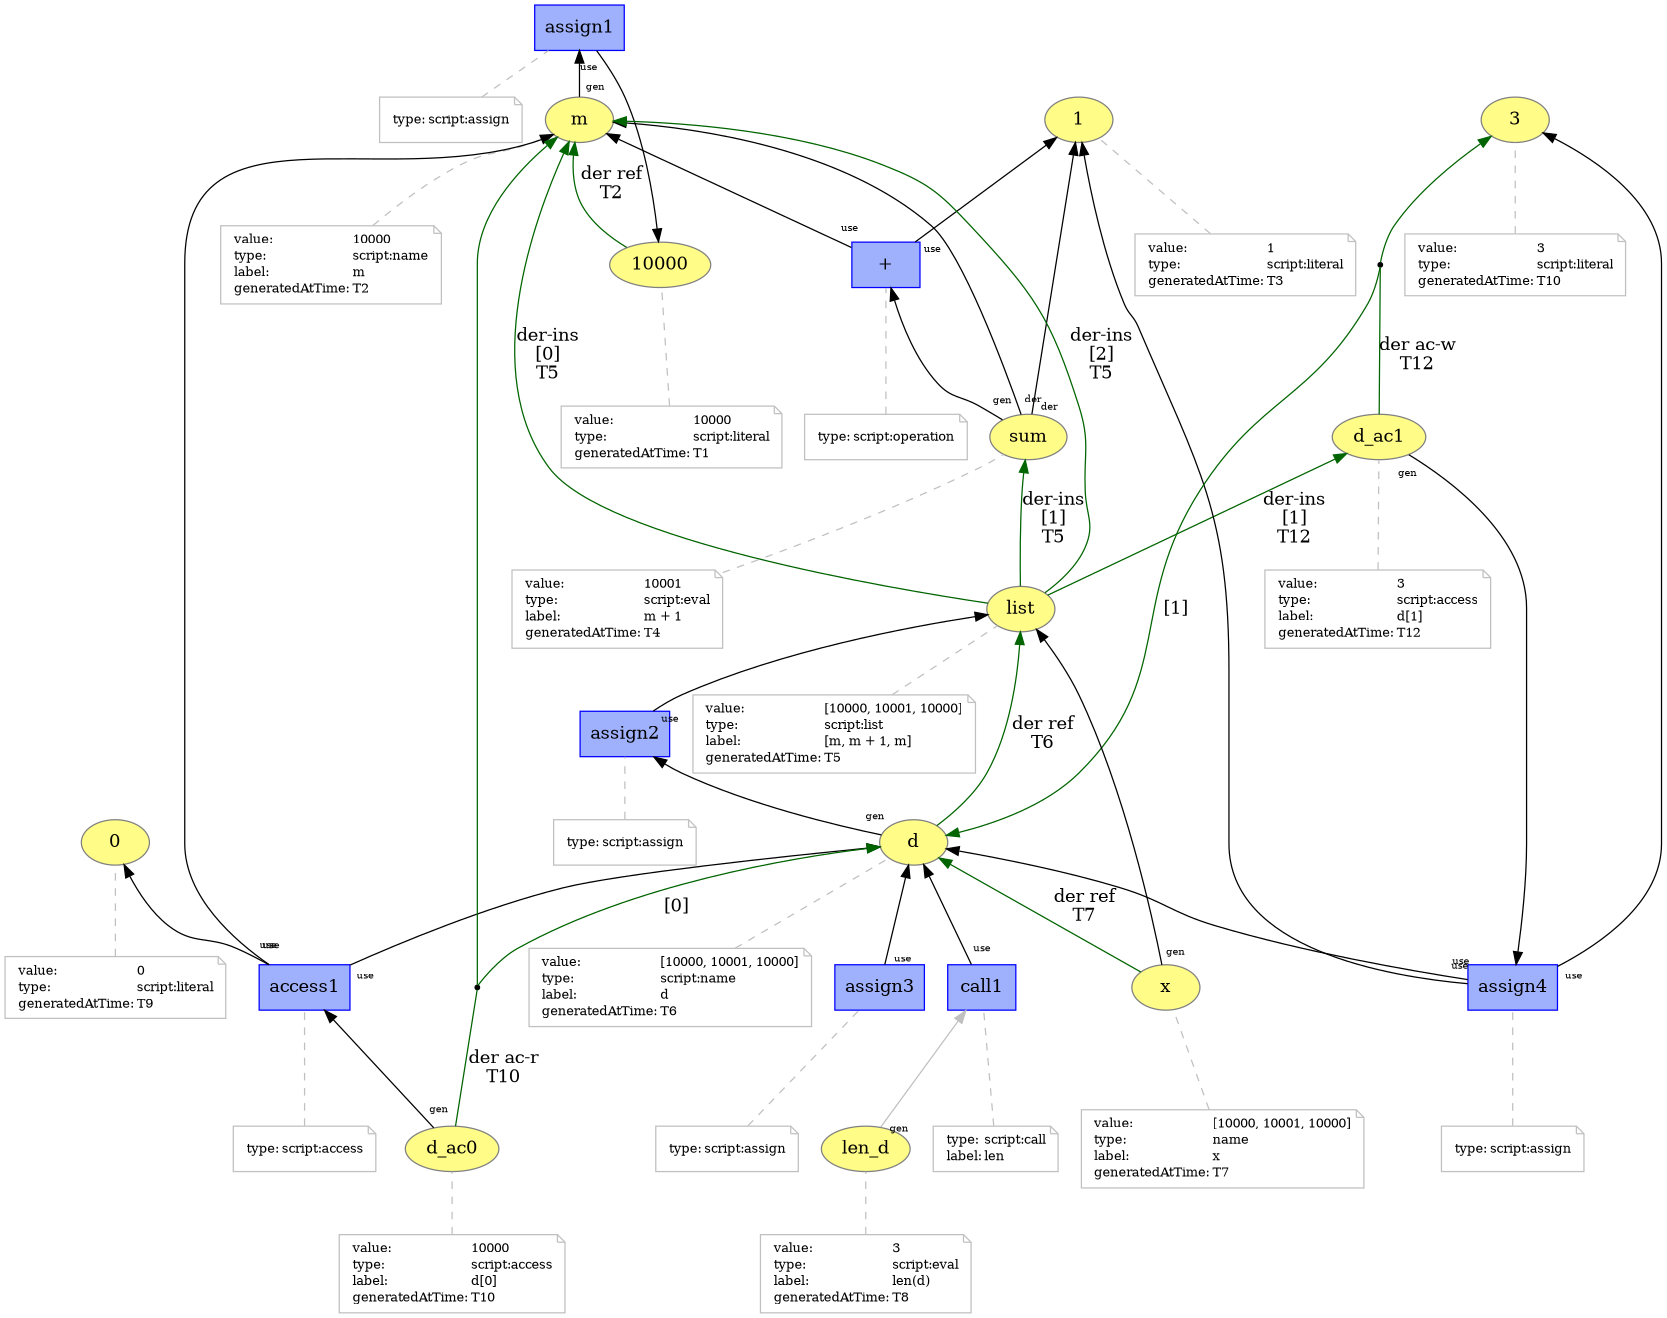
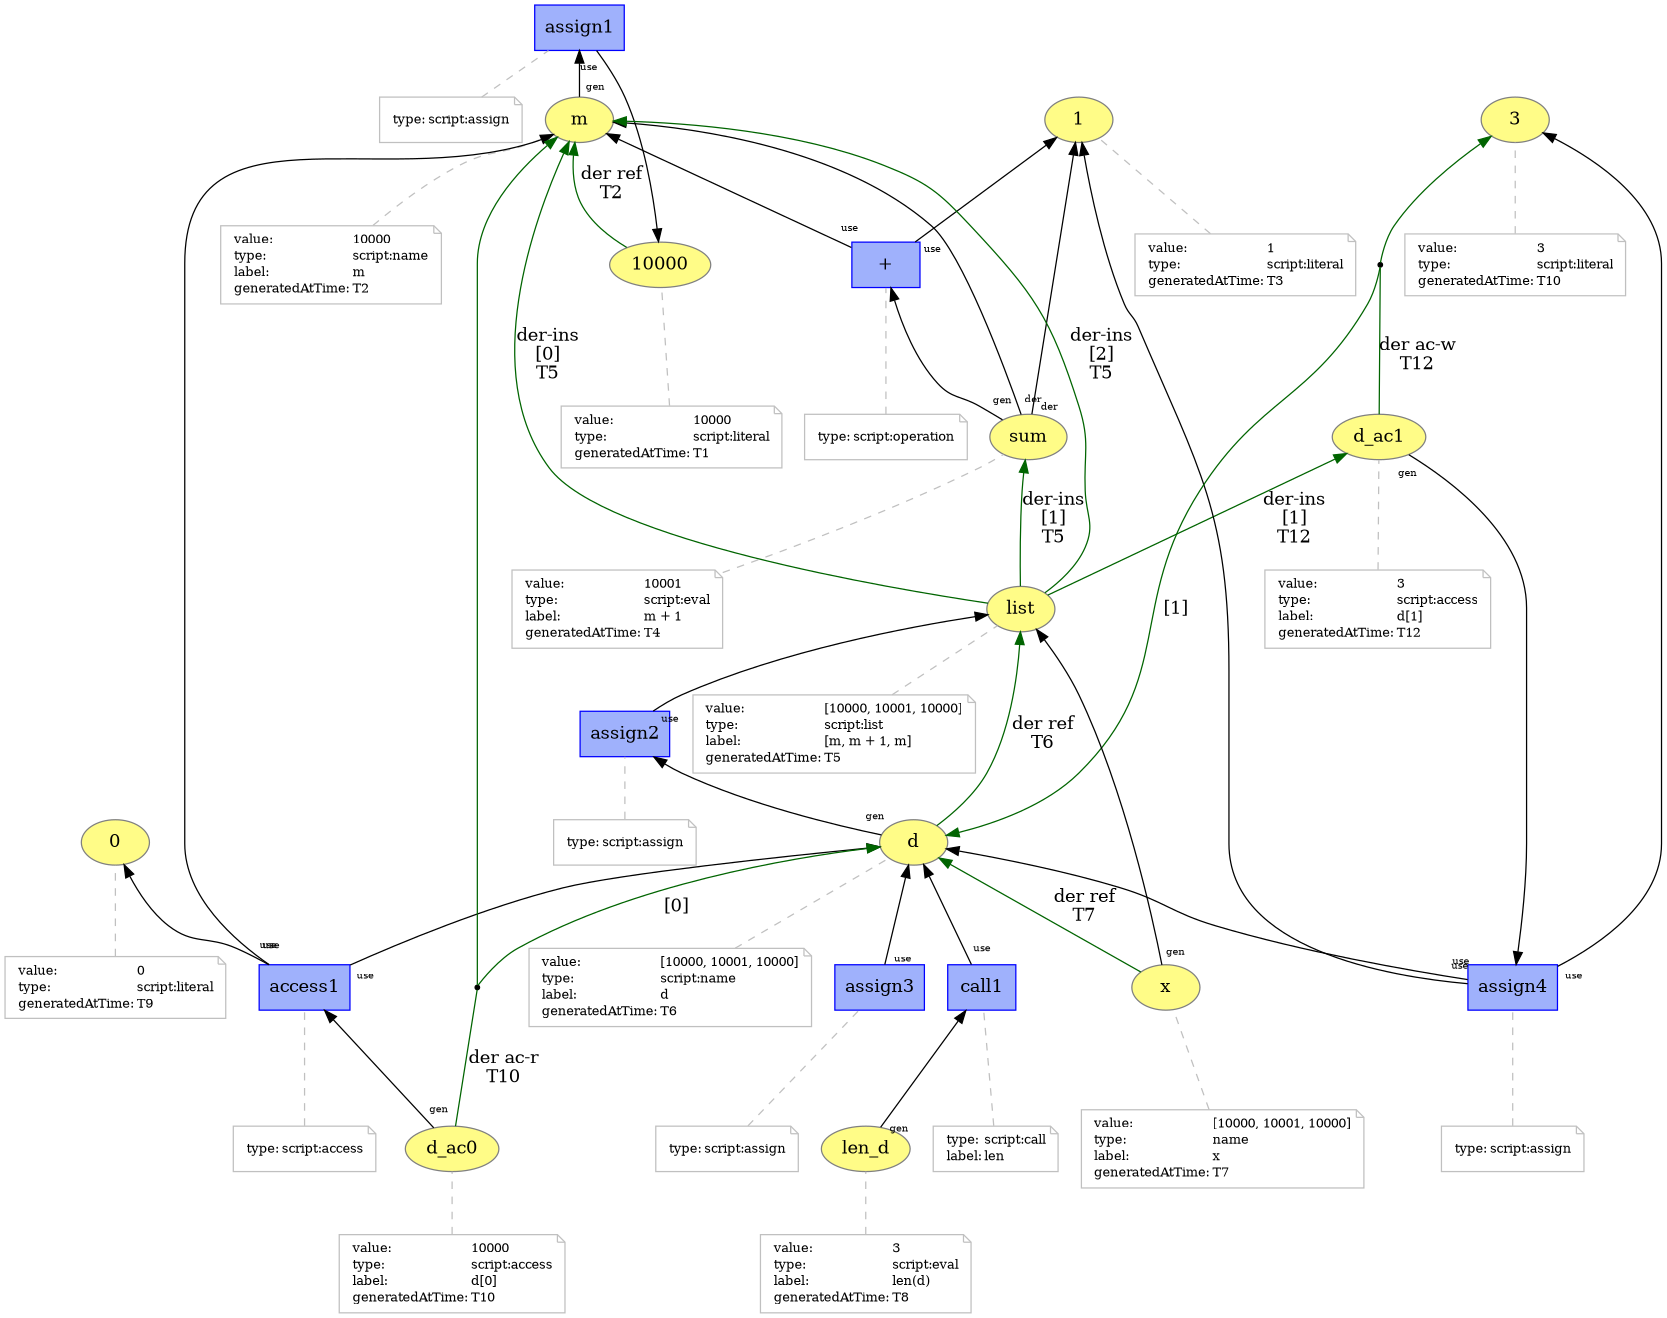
(919, 1074) -> (919, 1074)
